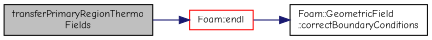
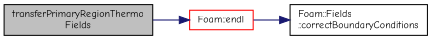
(359, 20) -> (359, 20)
